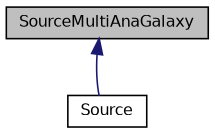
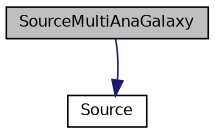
(97, 75) -> (118, 59)
